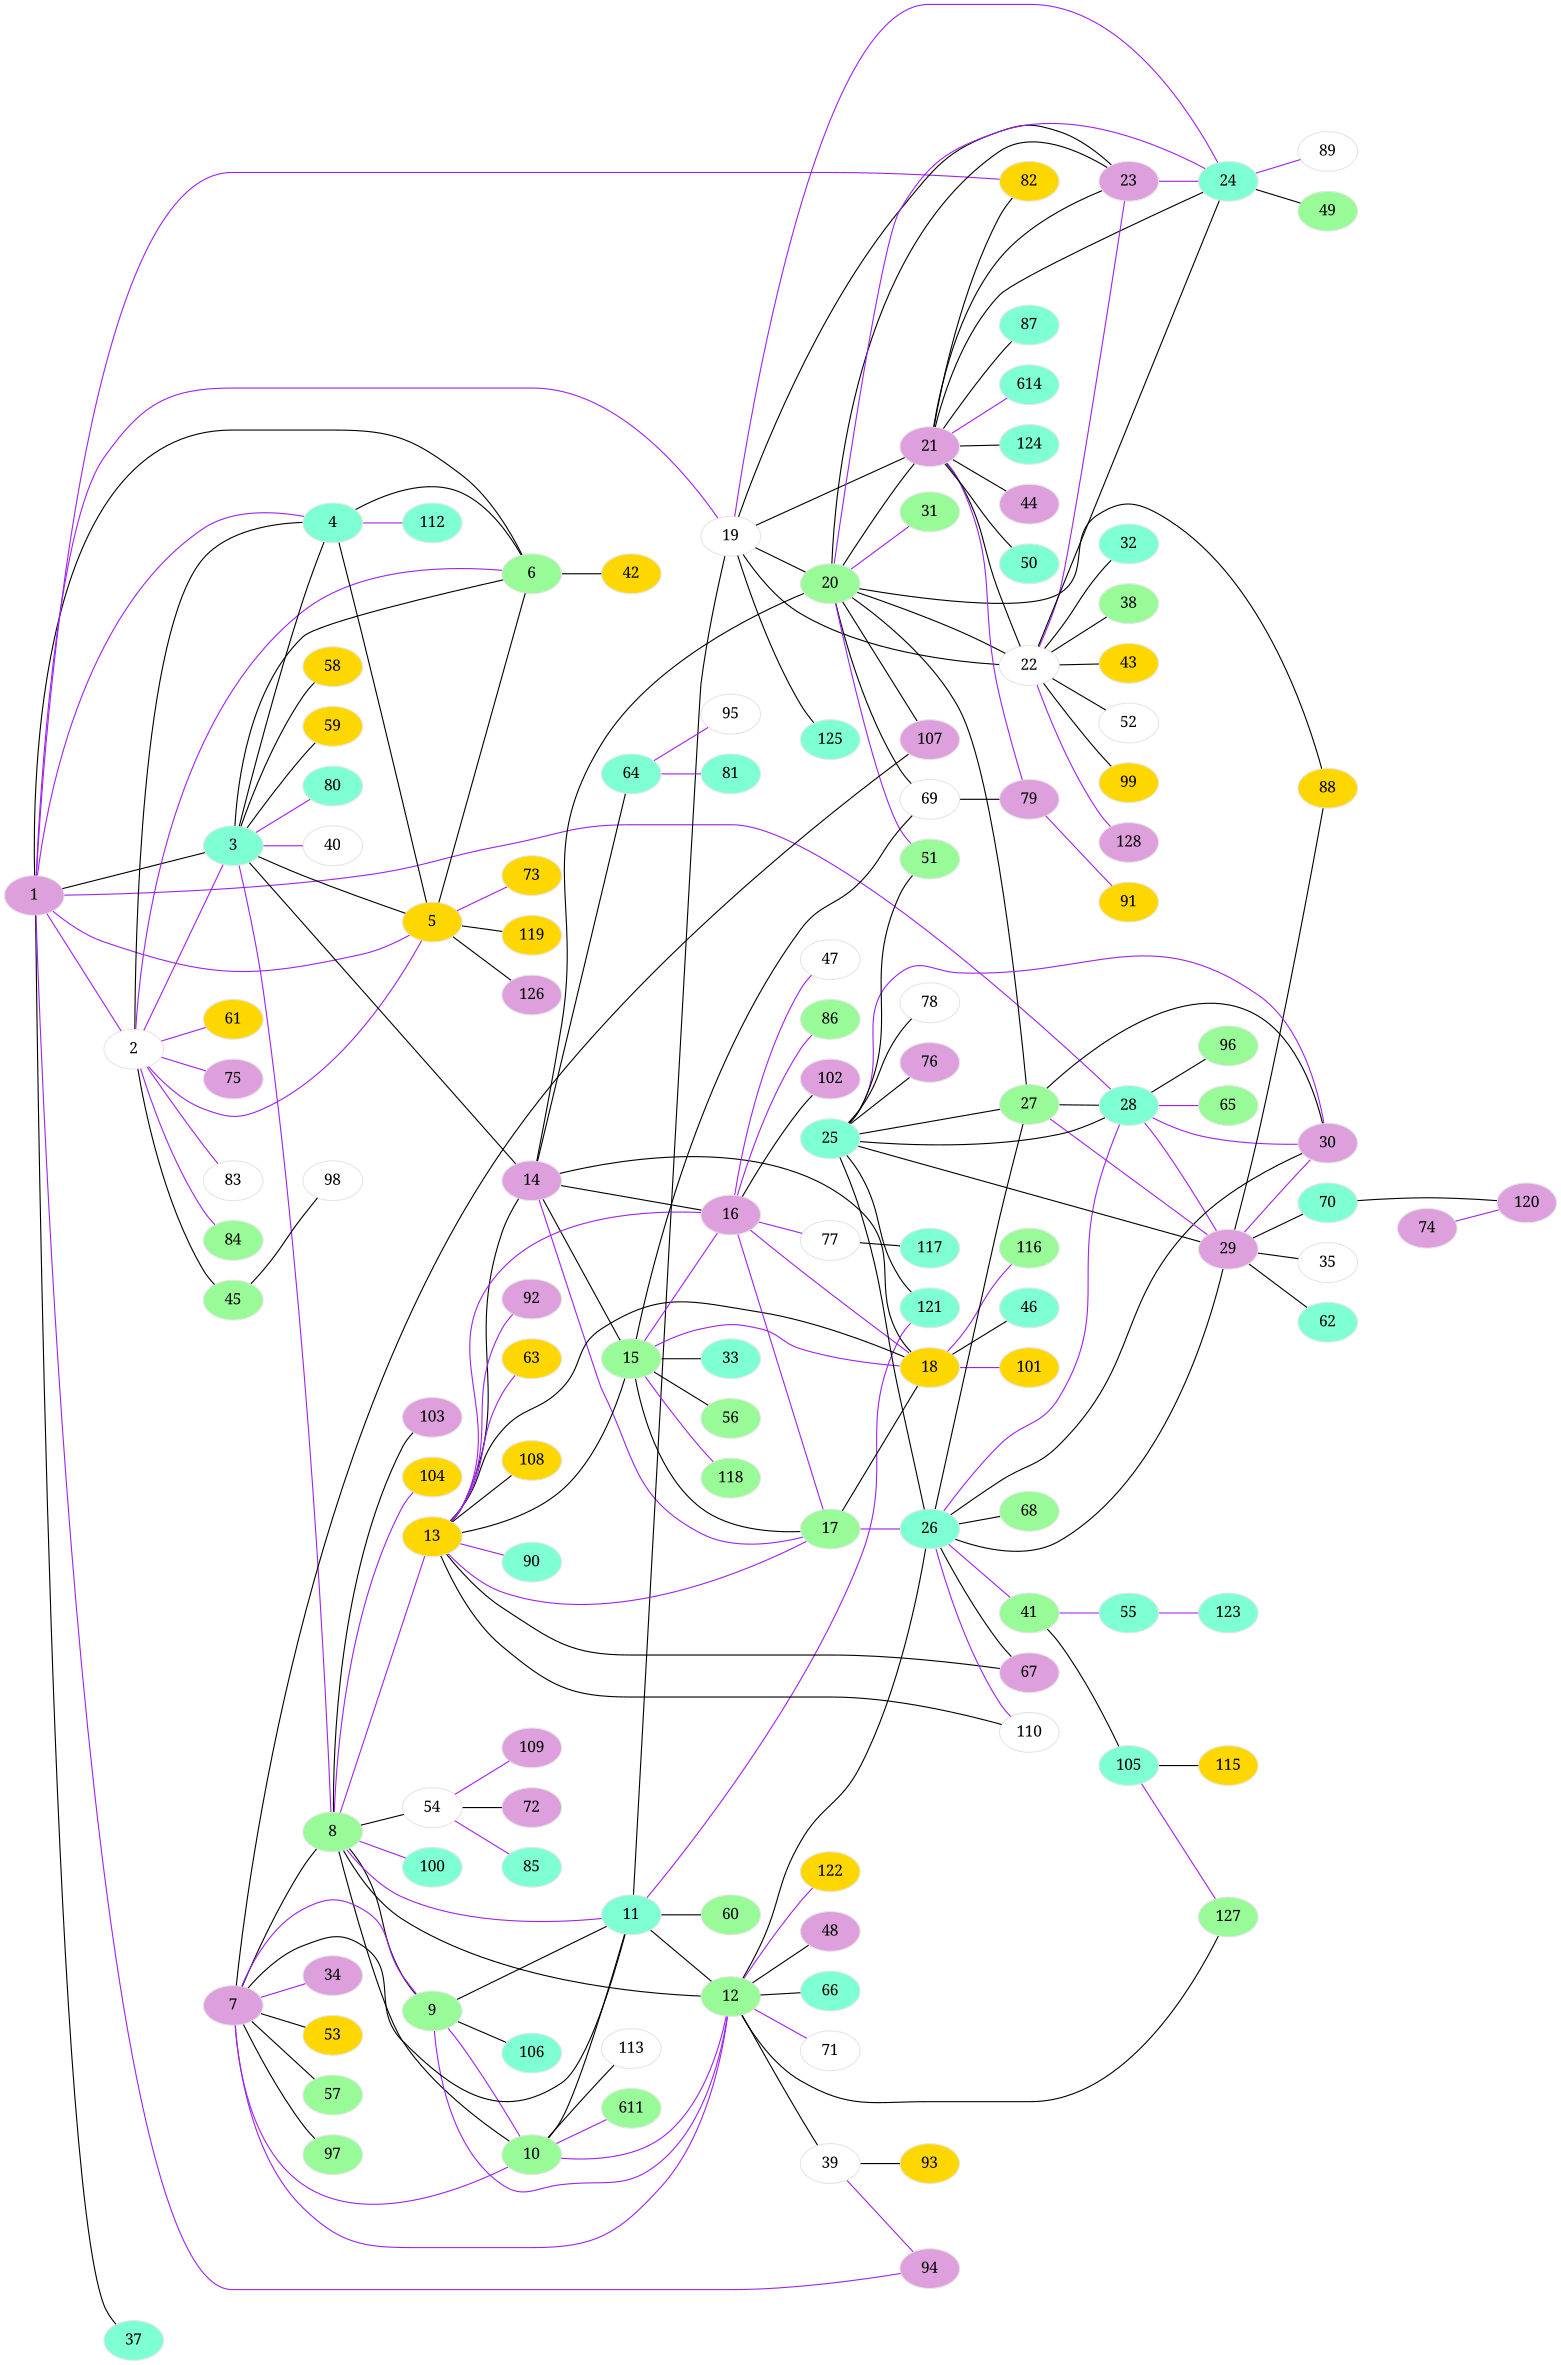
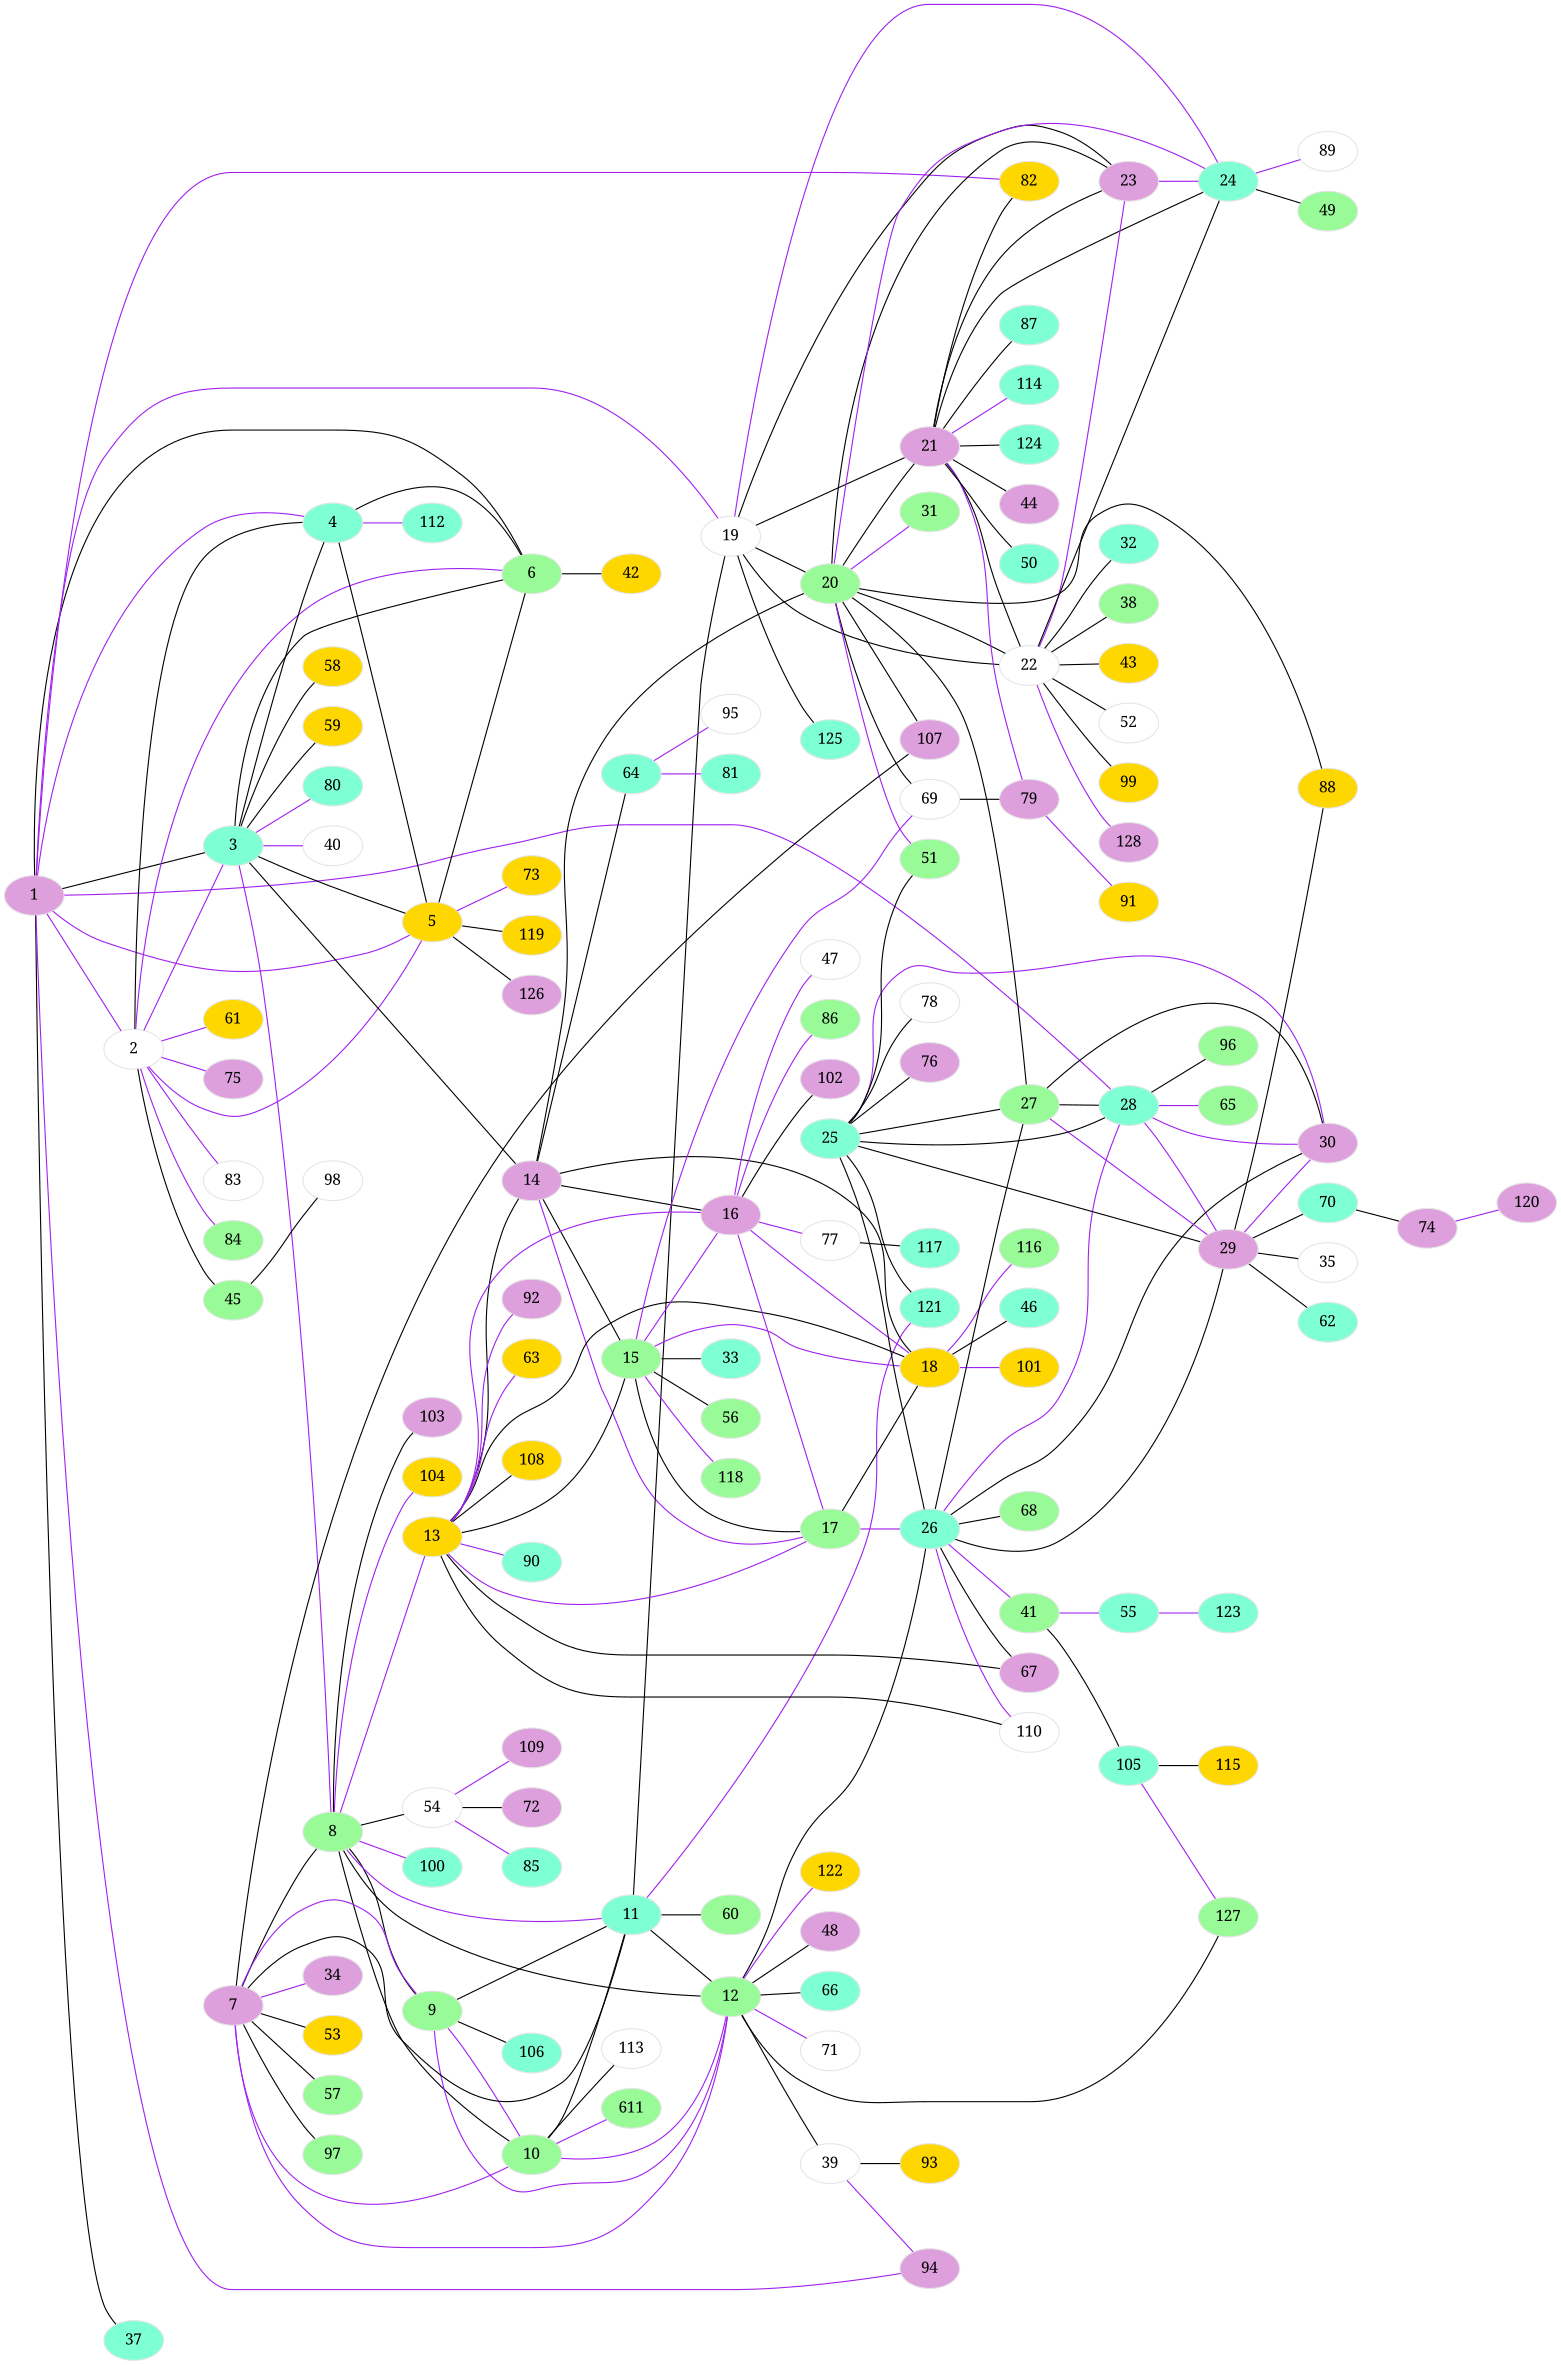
(1029, 385) -> (1029, 385)
(730, 1052) -> (730, 1052)
(1427, 1198) -> (1378, 1216)
